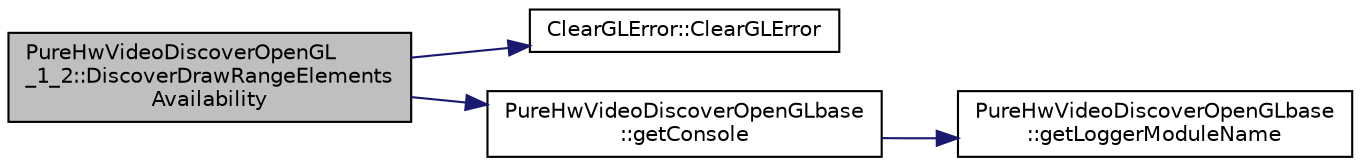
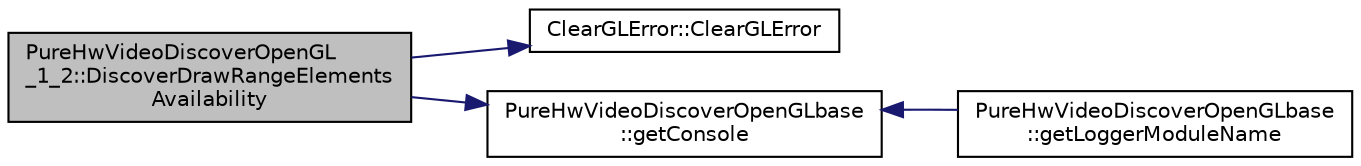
(909, 138) -> (931, 110)
